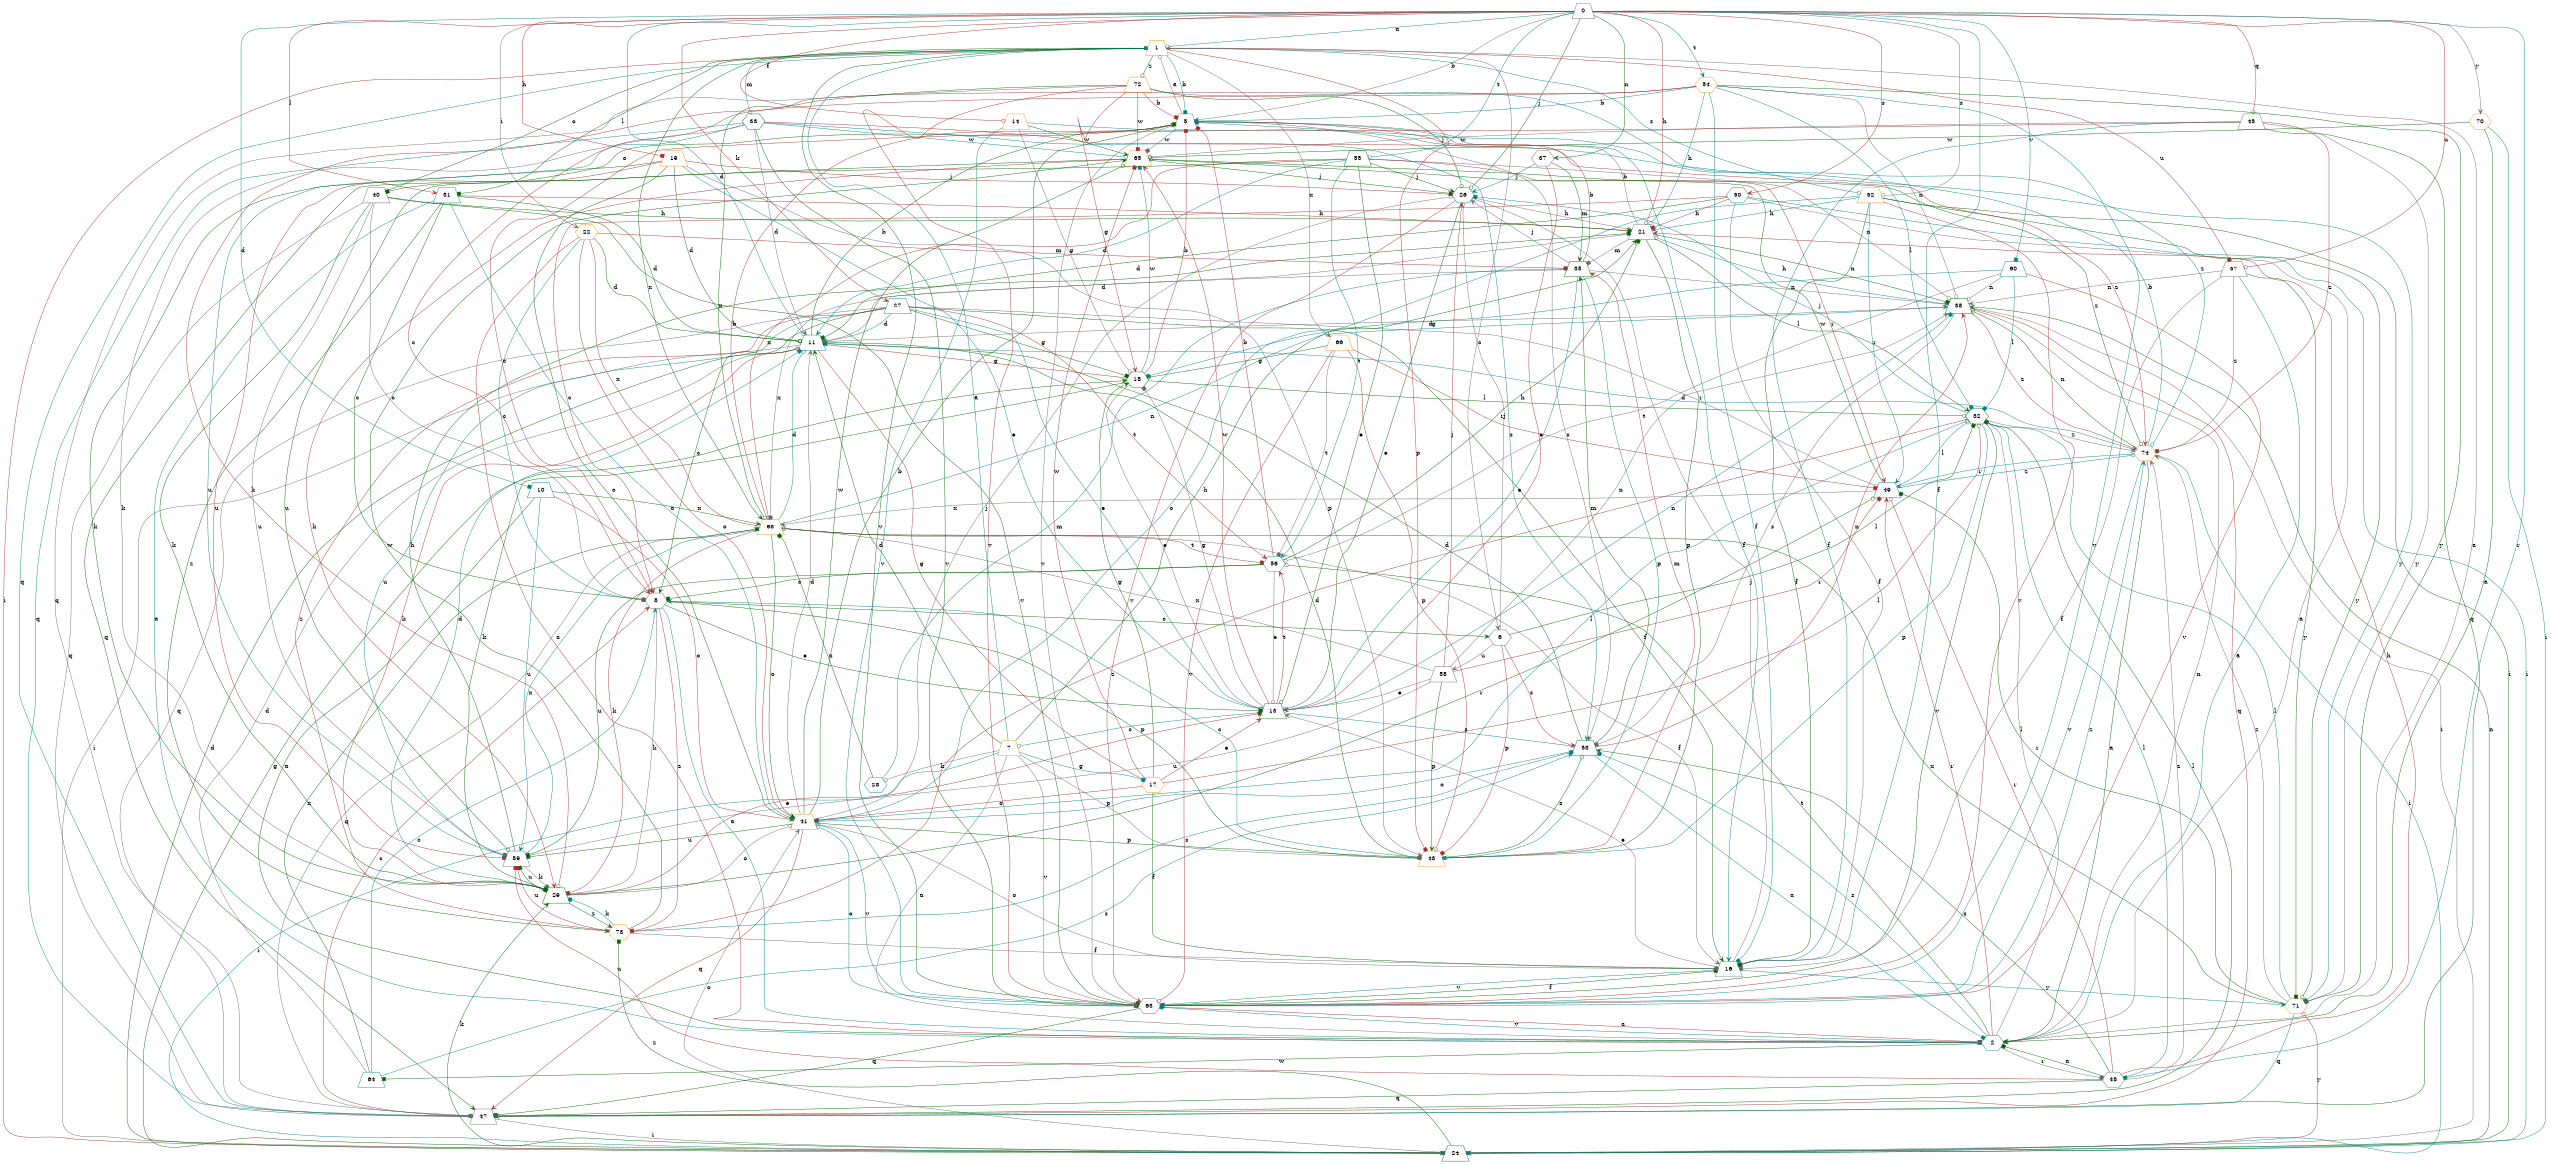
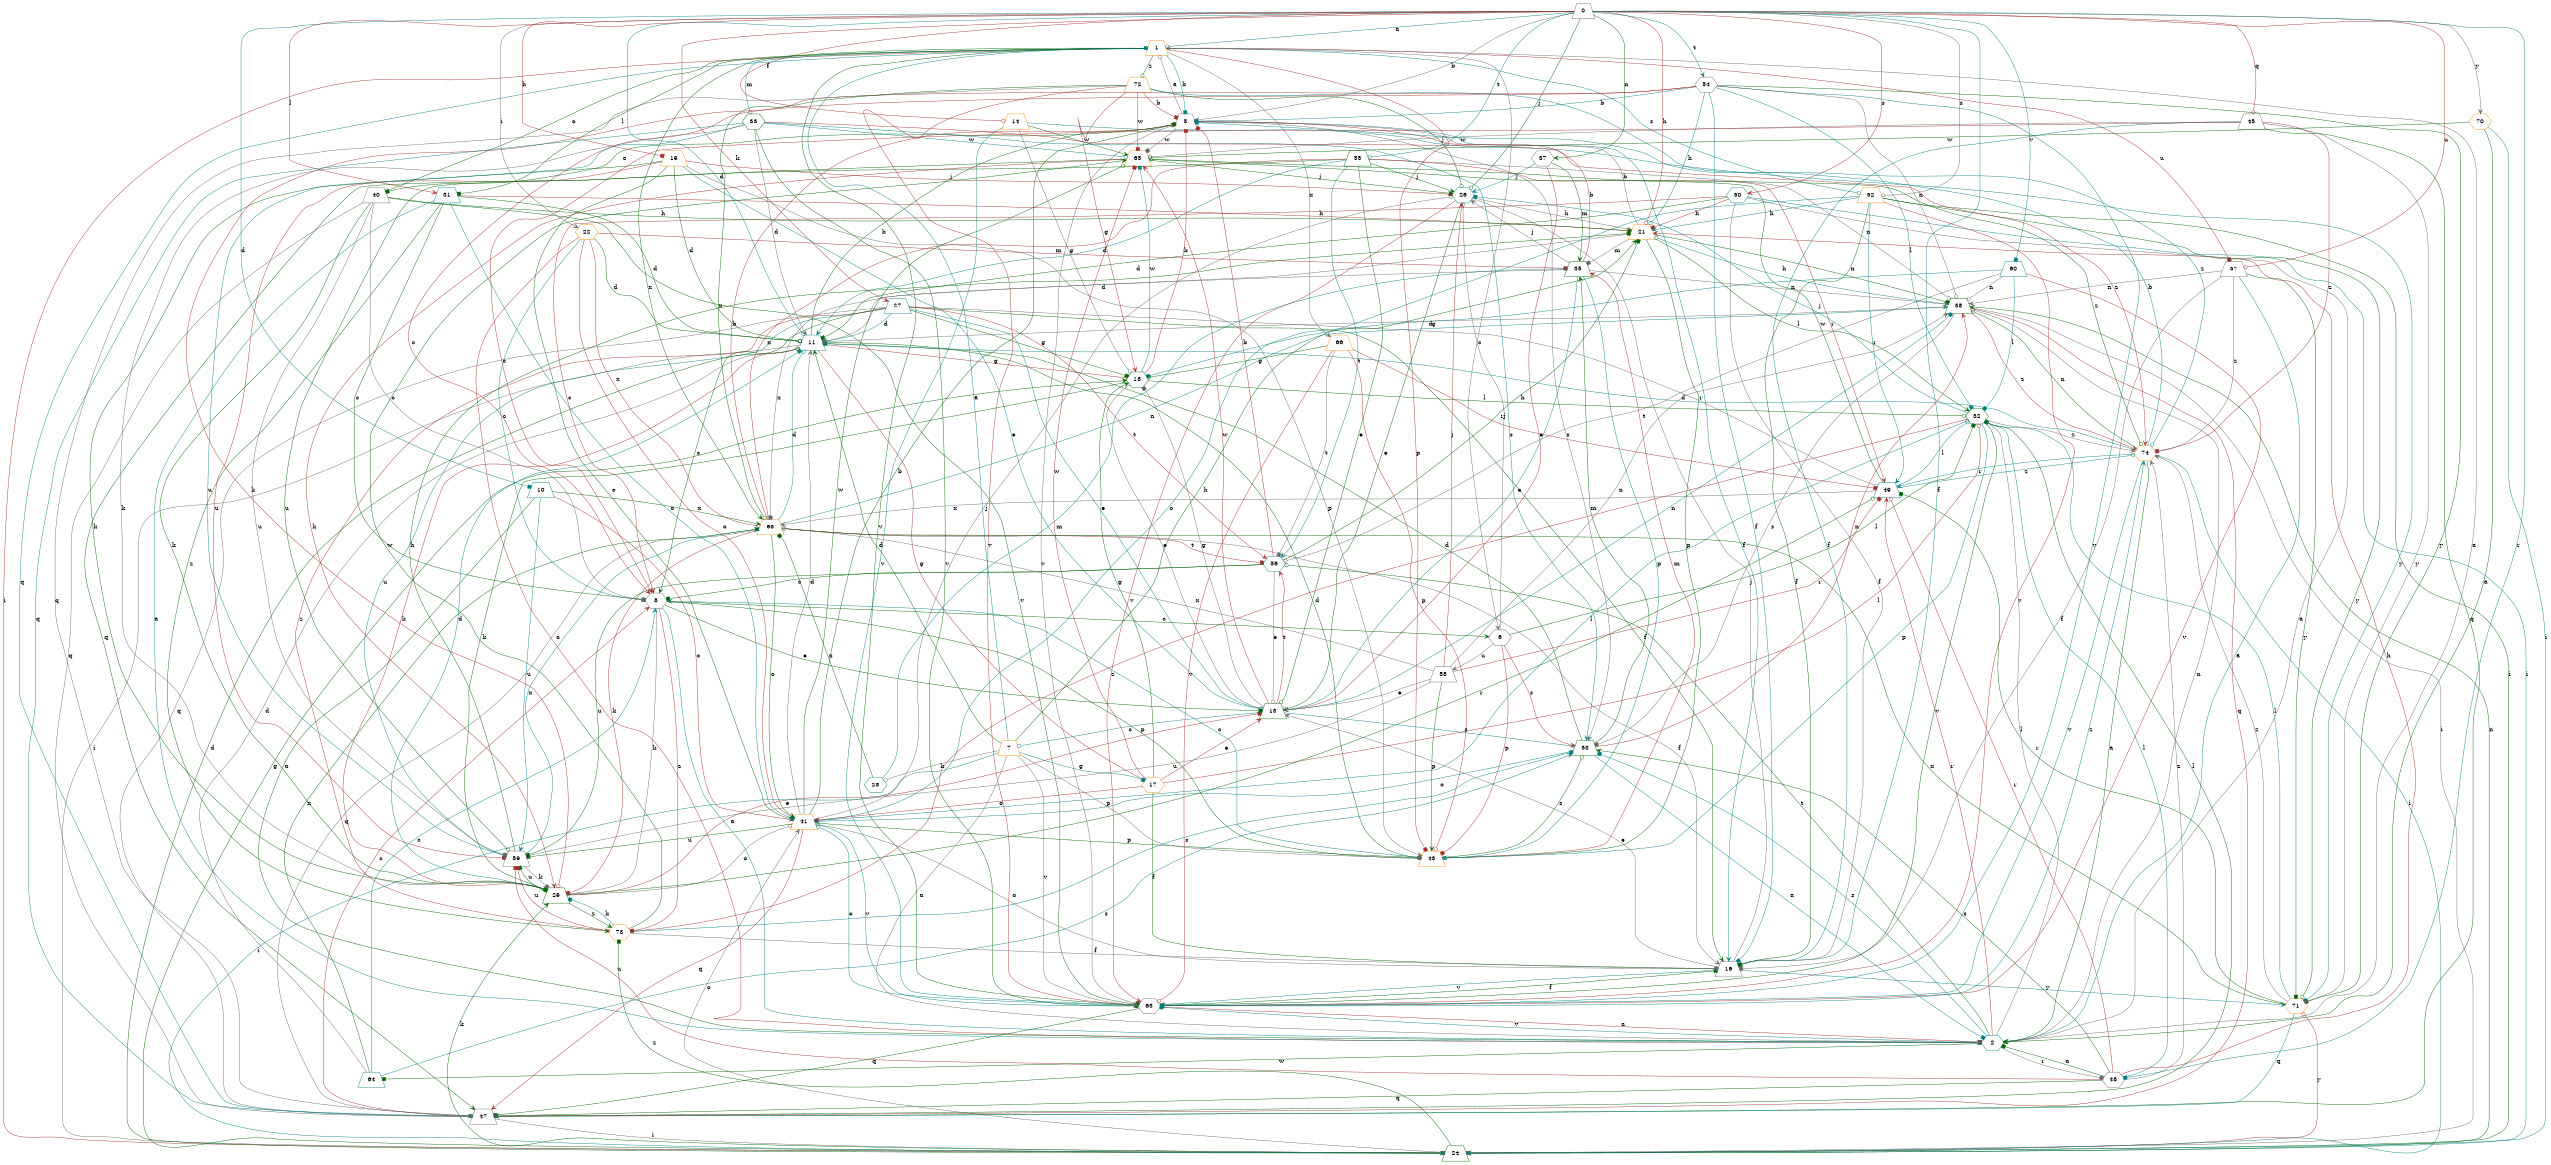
(1706, 85) -> (1706, 85)
(1642, 232) -> (1642, 232)
